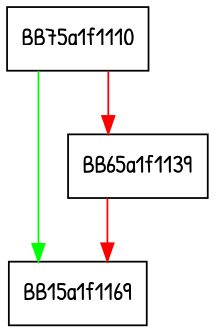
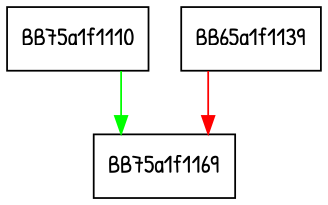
(108, 93) -> none
(78, 293) -> (164, 166)
